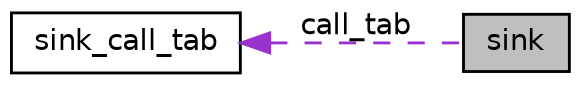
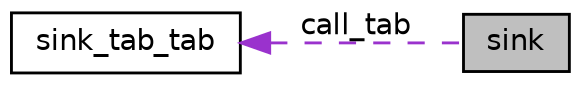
(126, 43) -> (126, 43)
